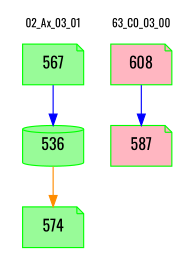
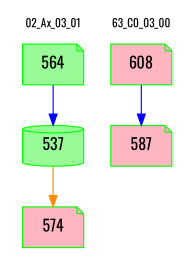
(53, 64) -> (53, 64)
(53, 146) -> (53, 146)
(53, 227) -> (53, 227)
